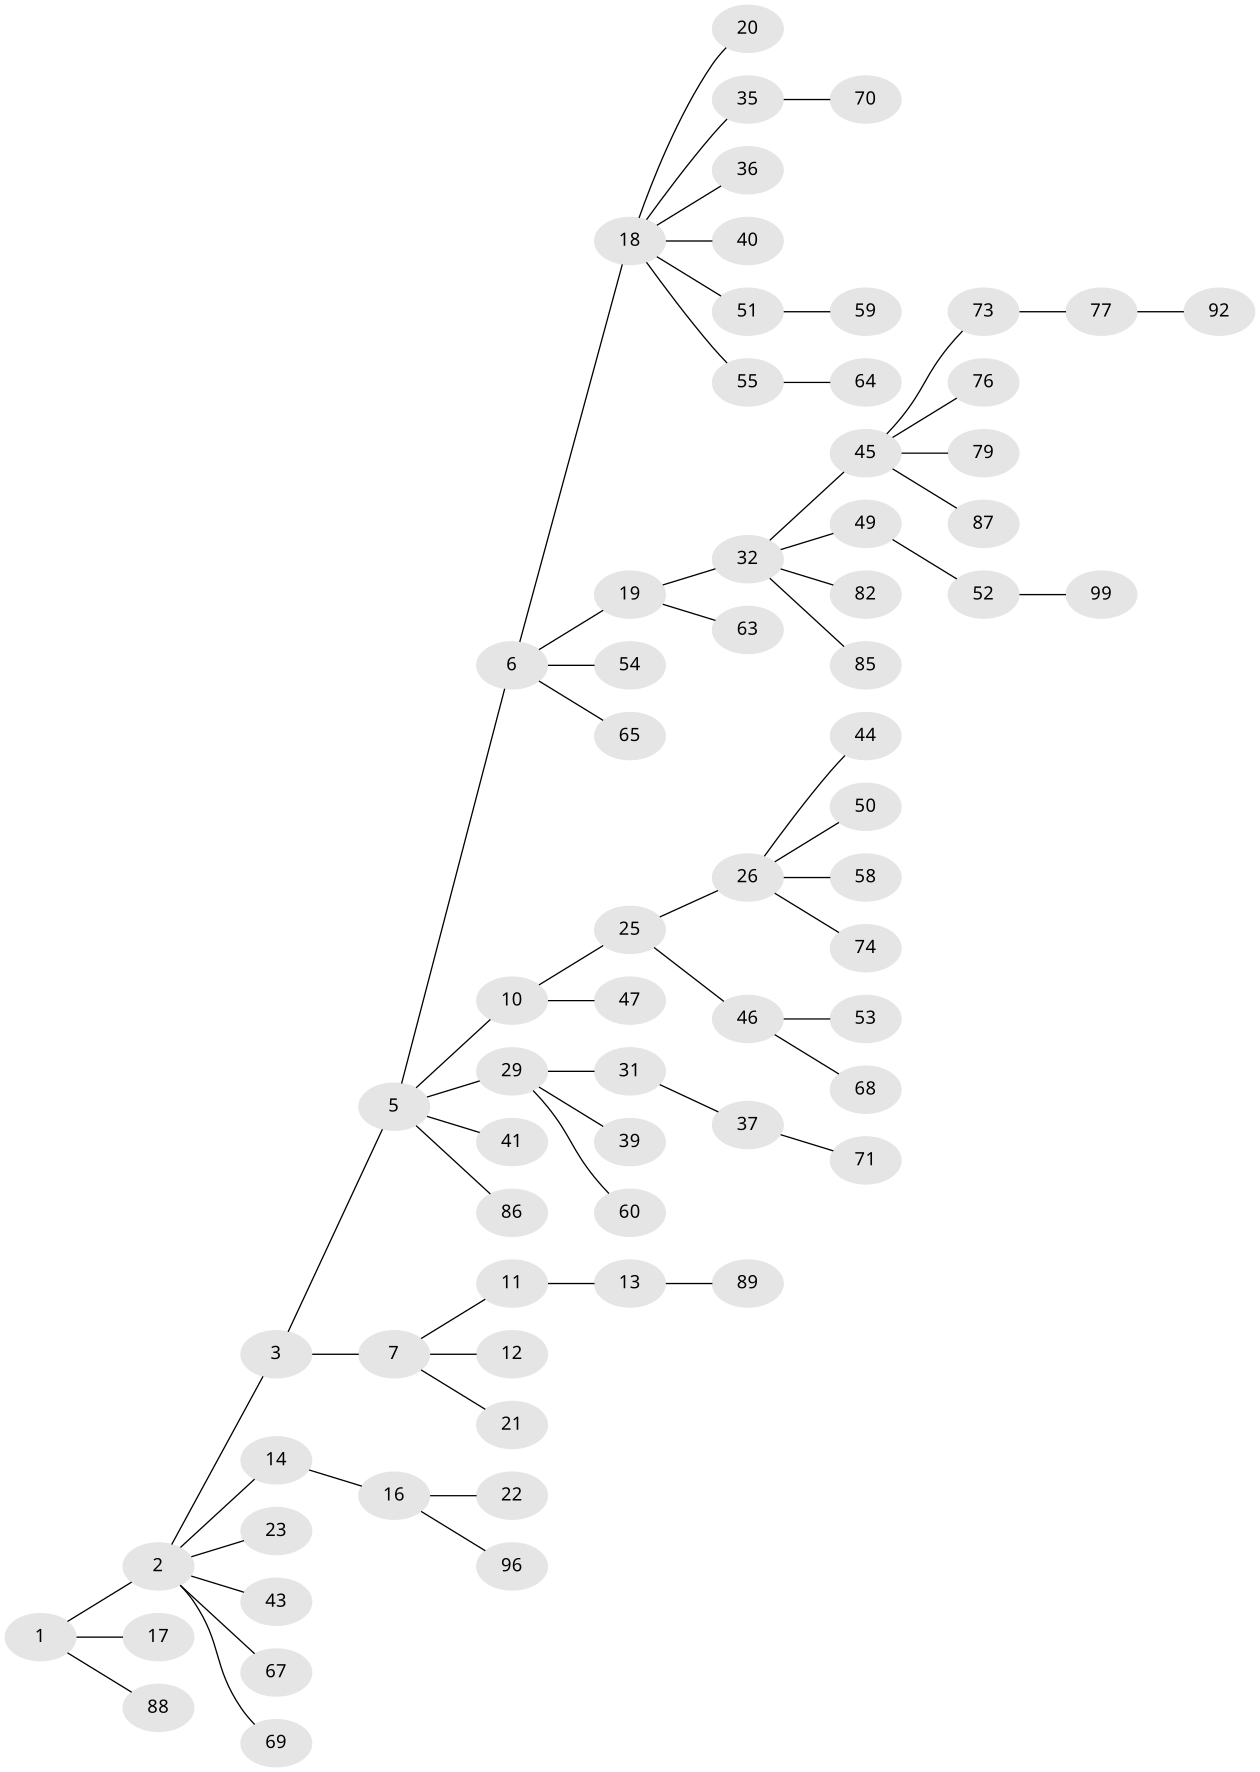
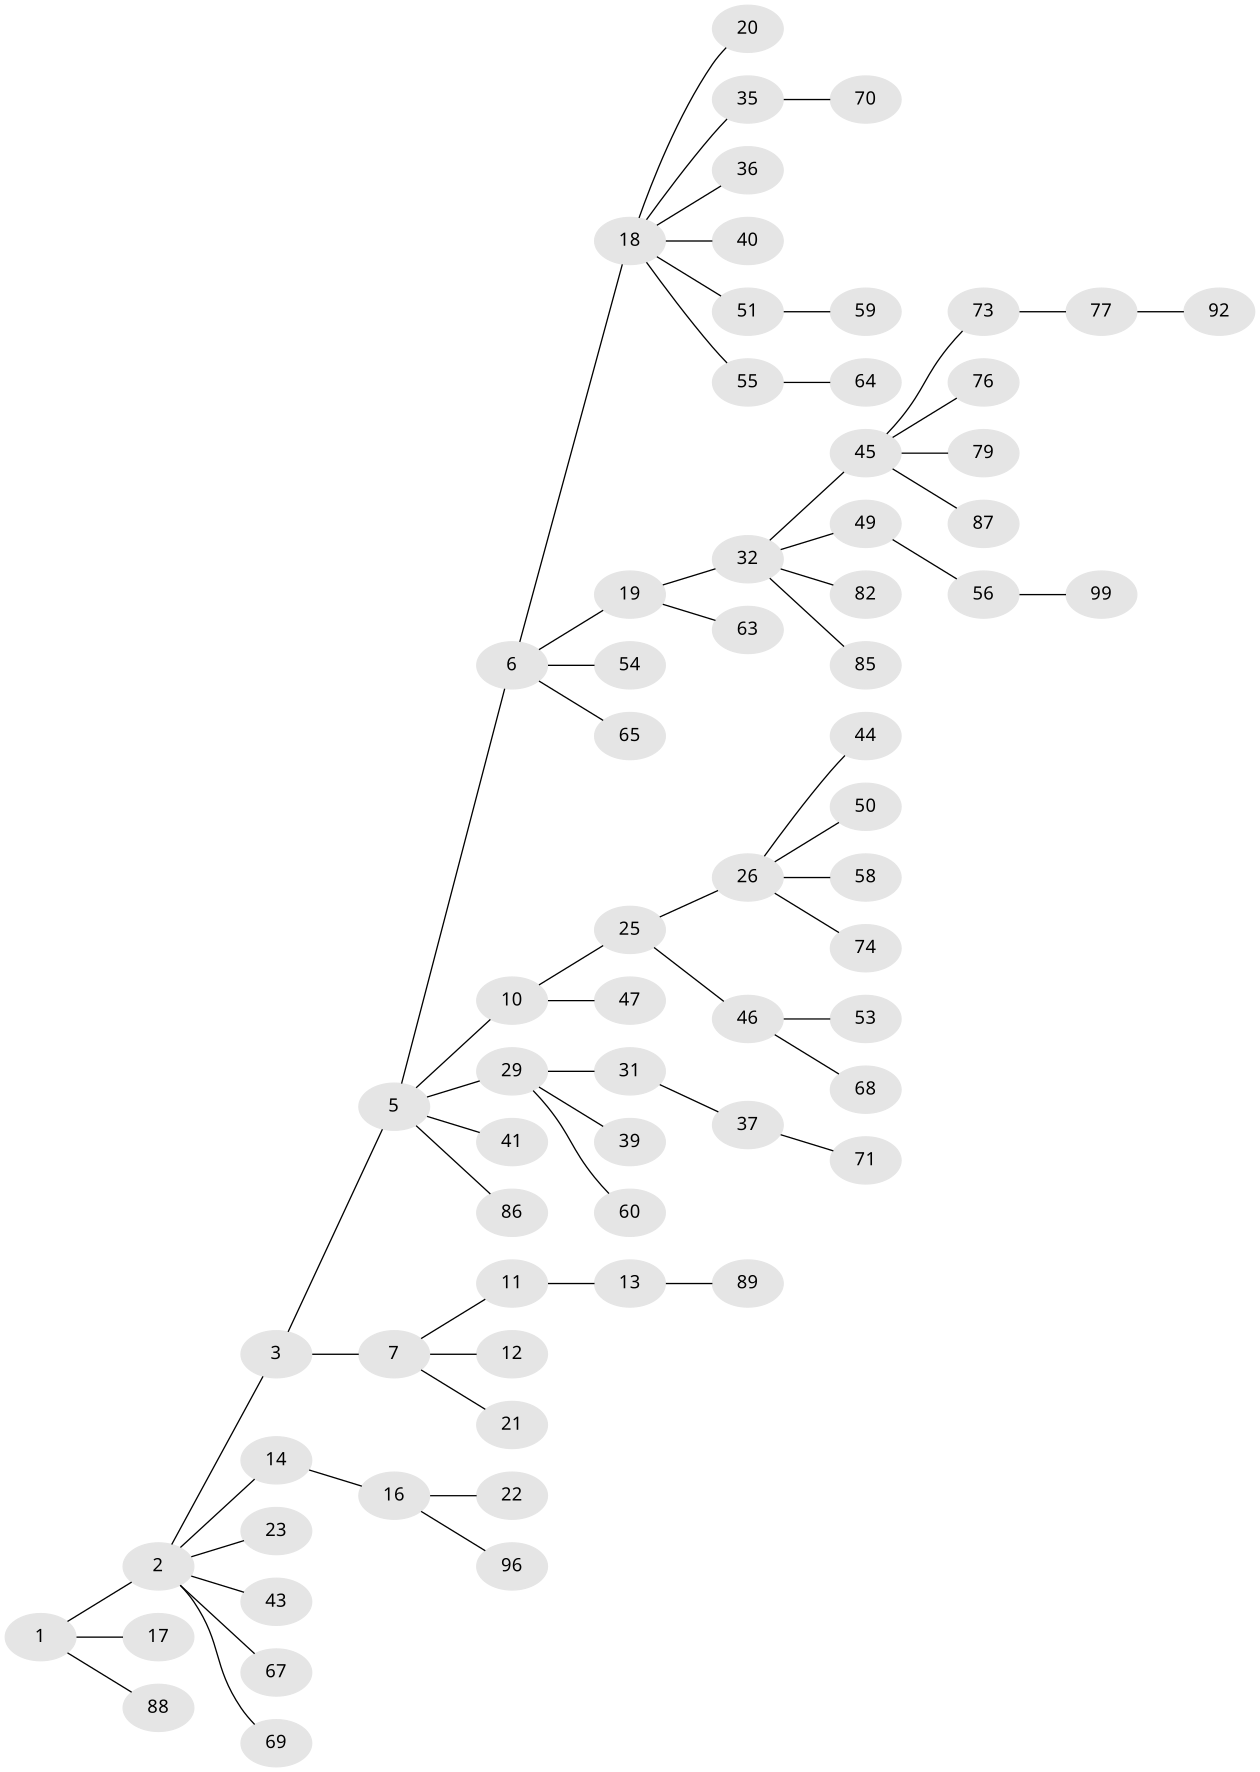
(984, 595) -> (984, 595)
